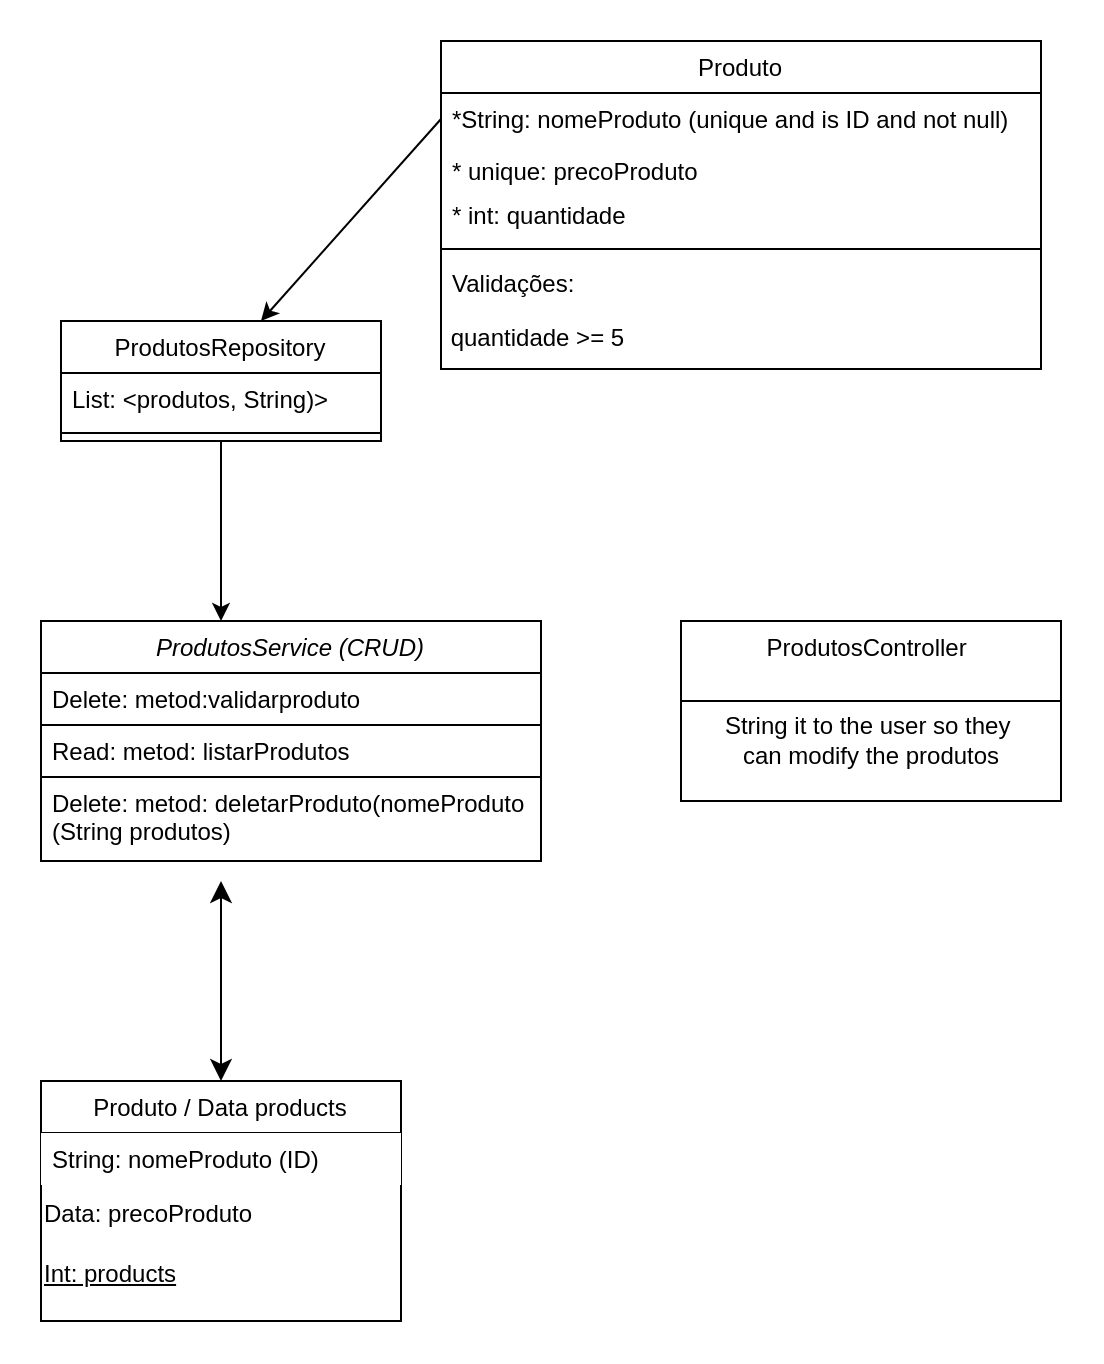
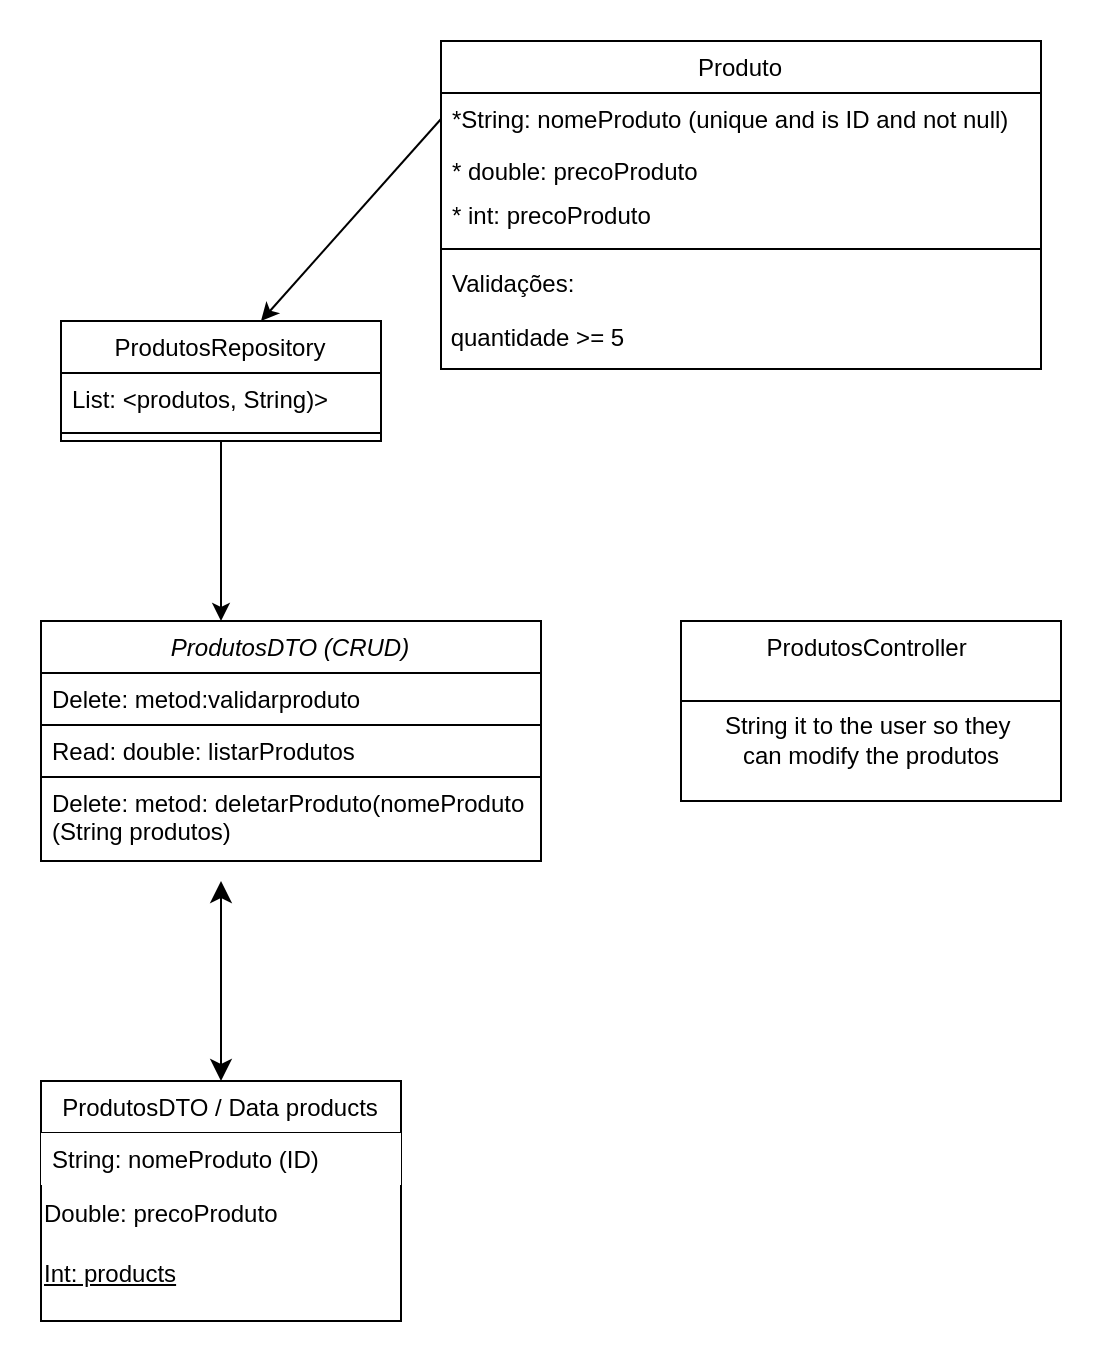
(590, 172) -> (590, 172)
(554, 216) -> (570, 216)
(290, 648) -> (290, 648)
(218, 752) -> (221, 752)
(220, 1108) -> (220, 1108)
(160, 1215) -> (170, 1215)
